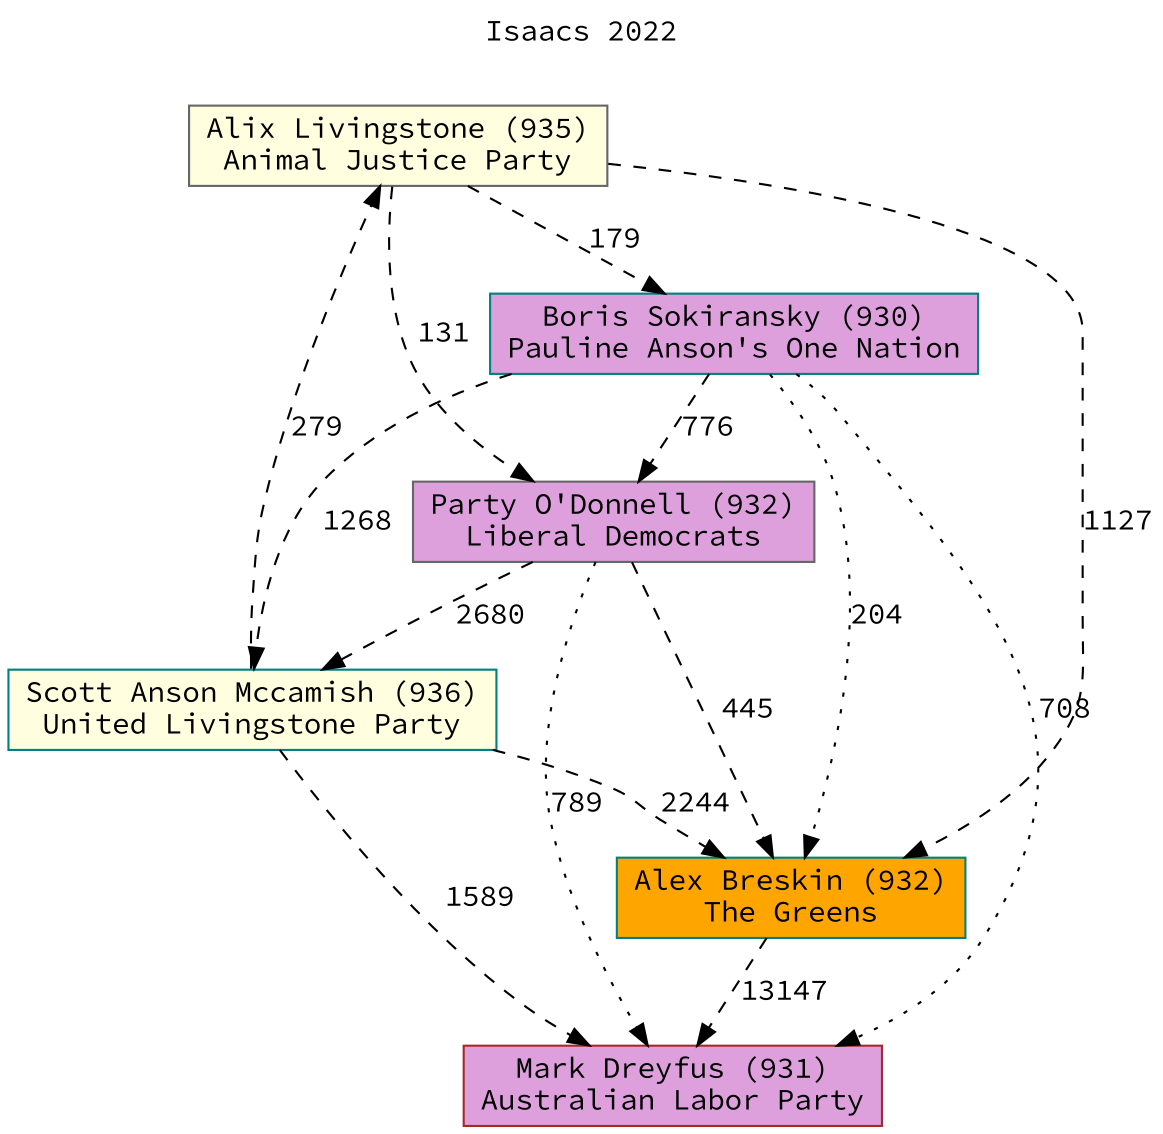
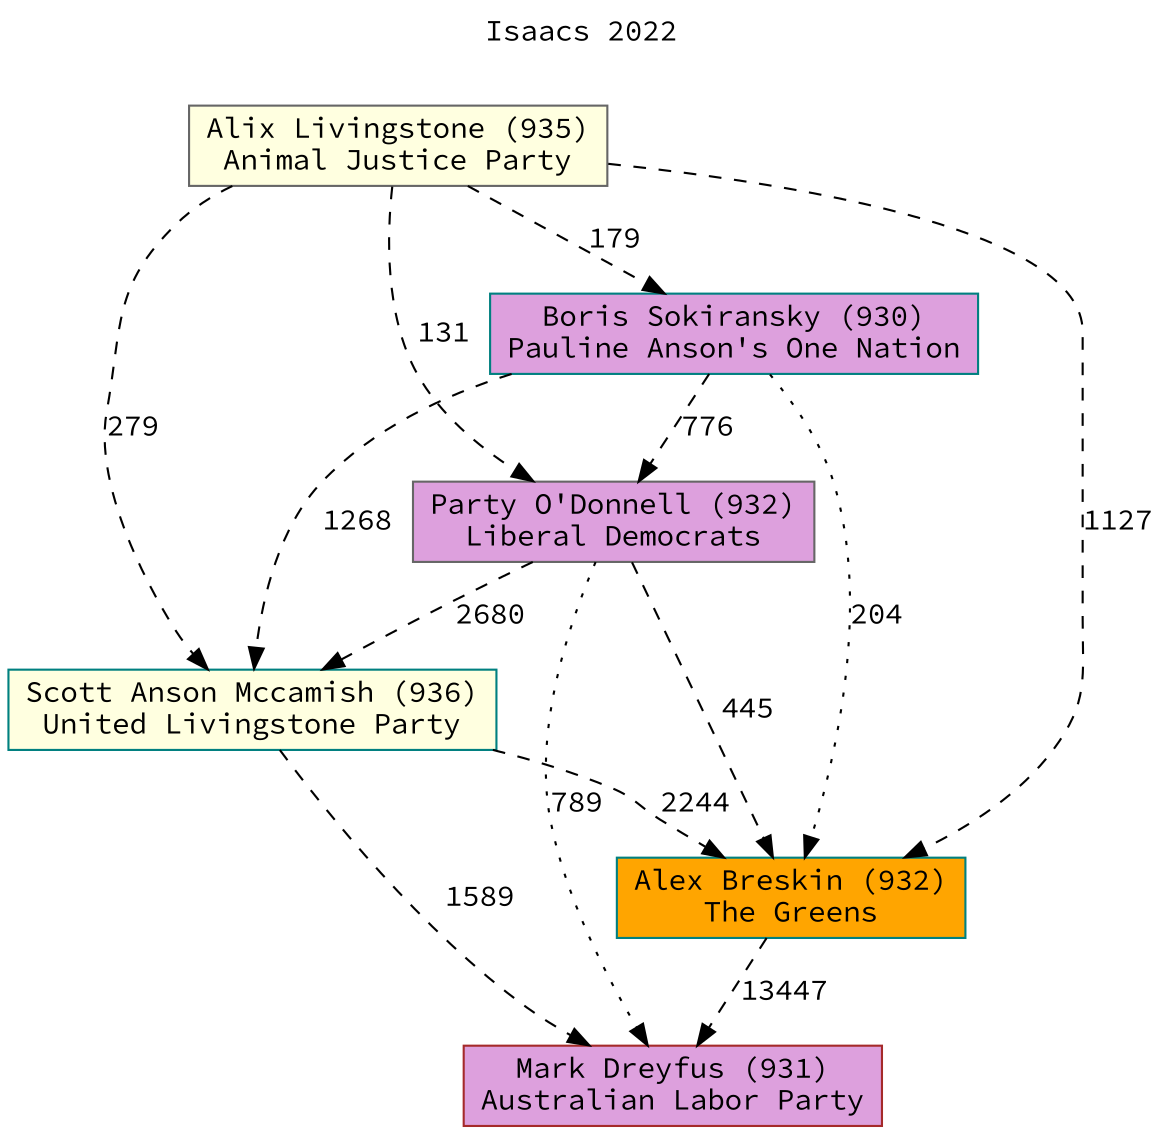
(284, 431) -> (108, 406)
(1028, 705) -> none
(785, 992) -> (785, 992)
